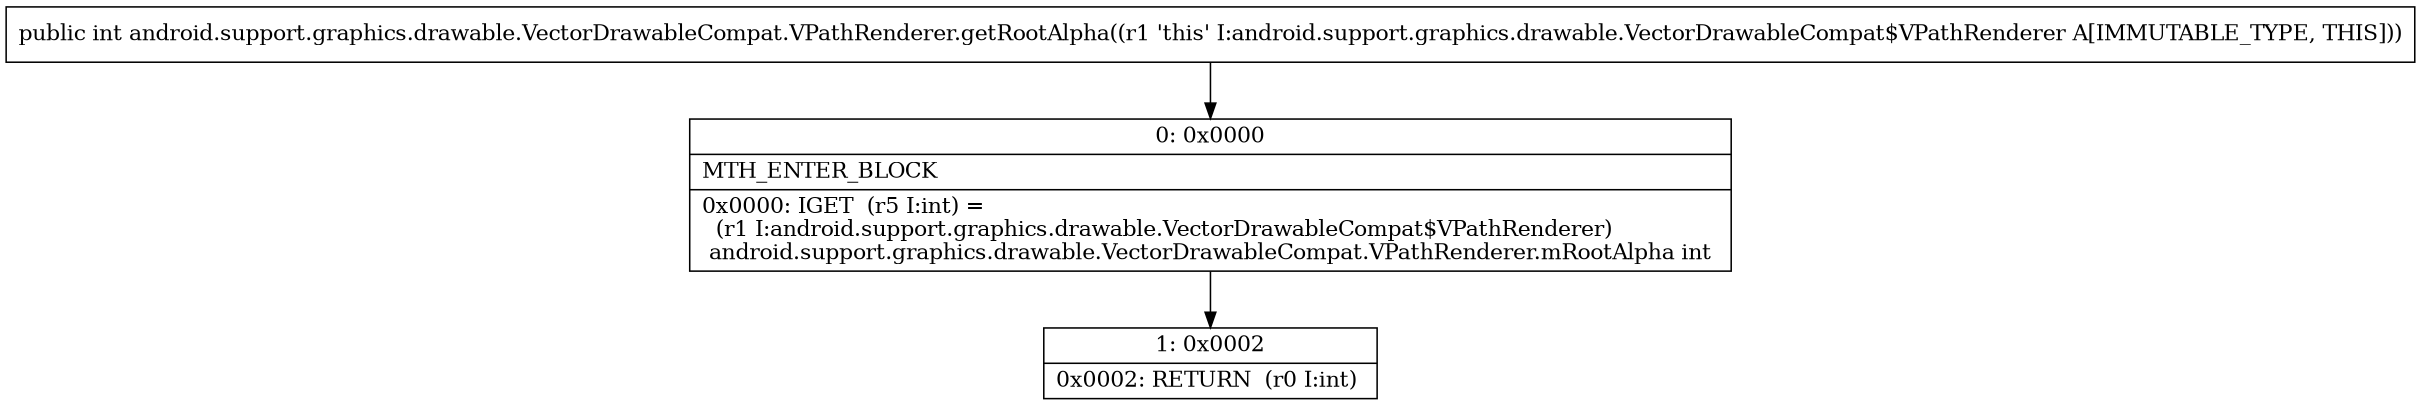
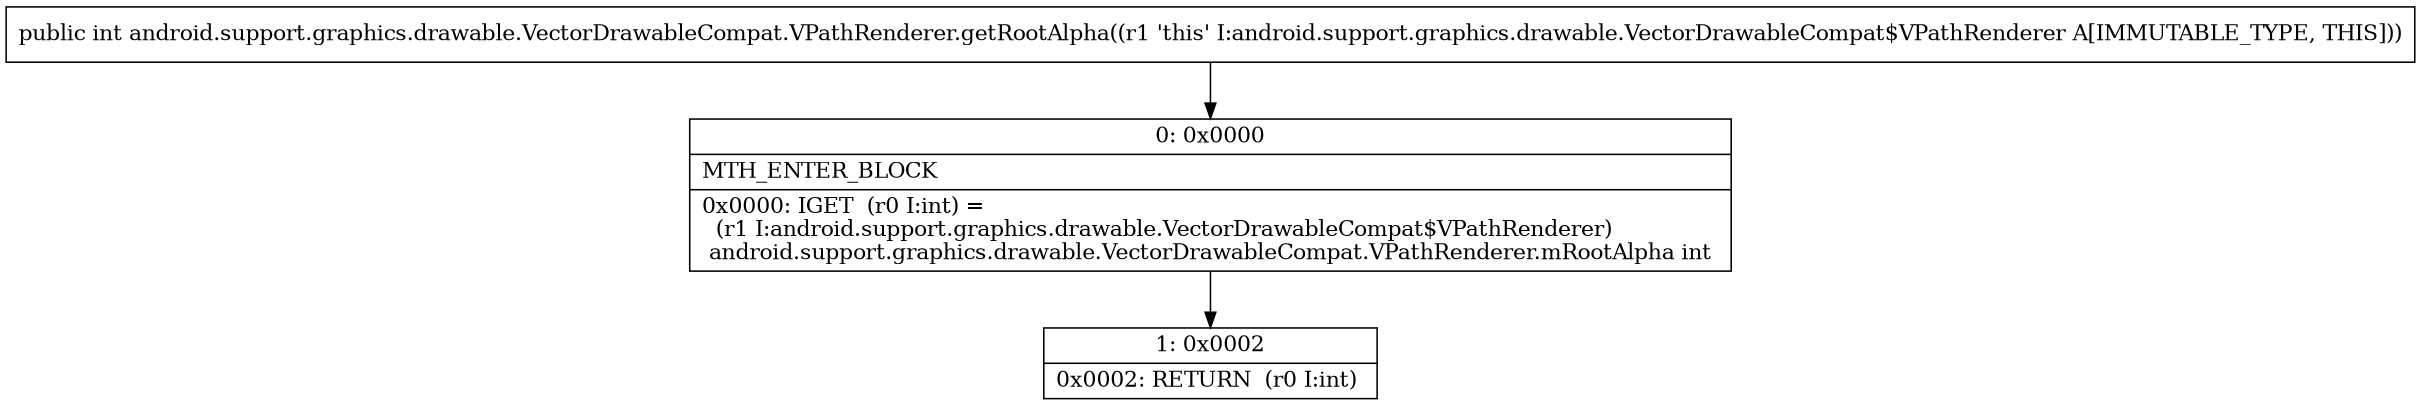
(847, 207) -> (847, 207)
